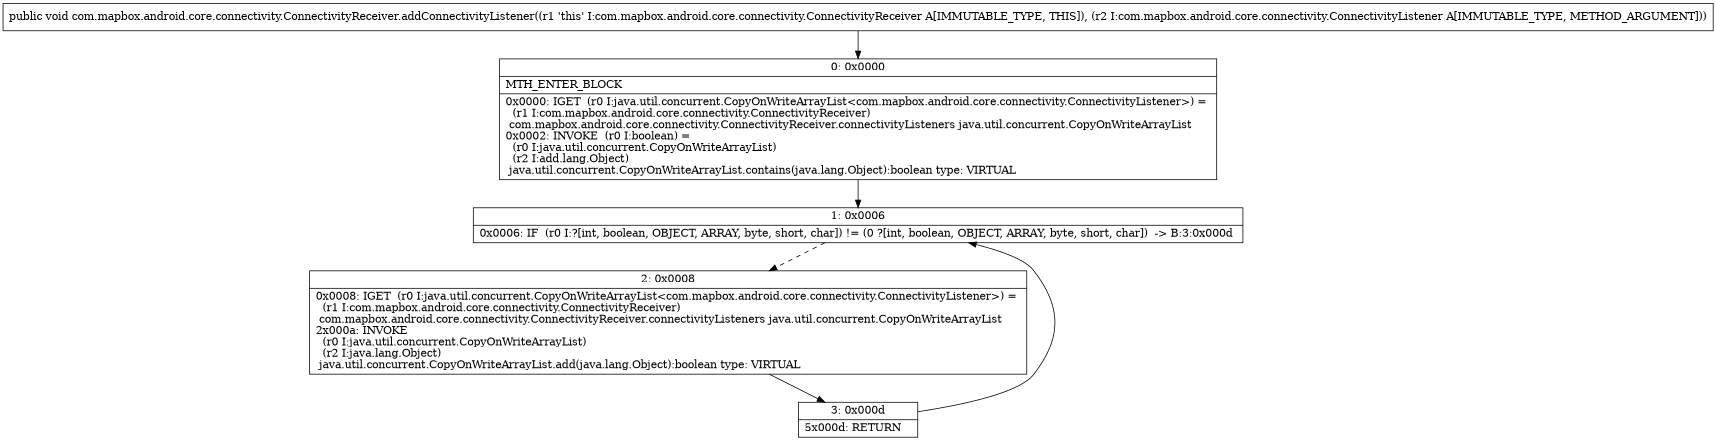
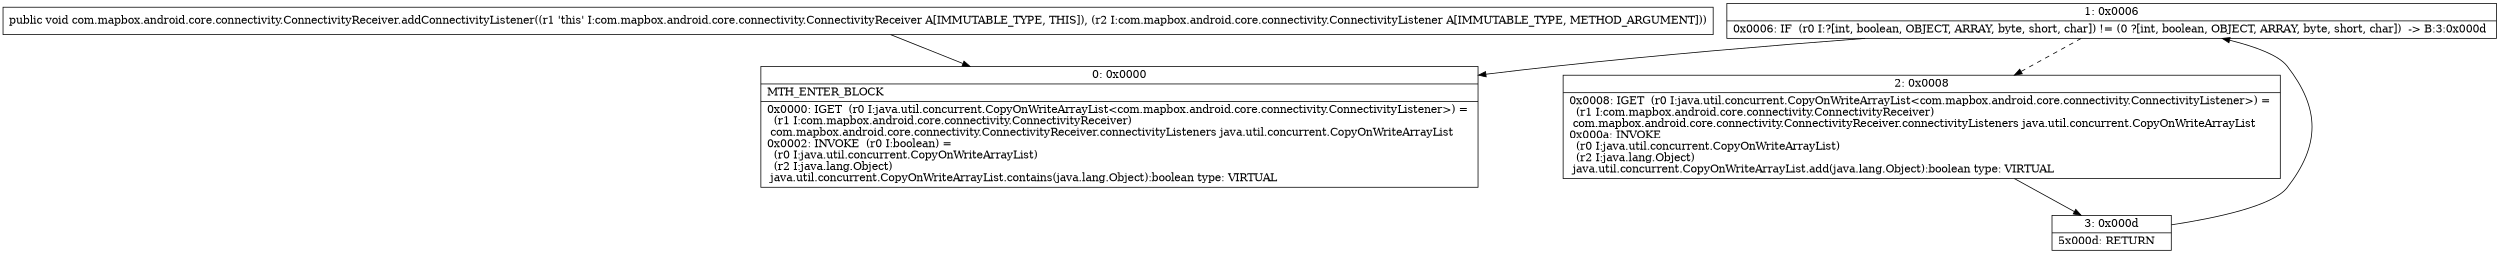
(568, 159) -> (830, 167)
(858, 190) -> (1675, 54)
(365, 331) -> (1619, 135)
